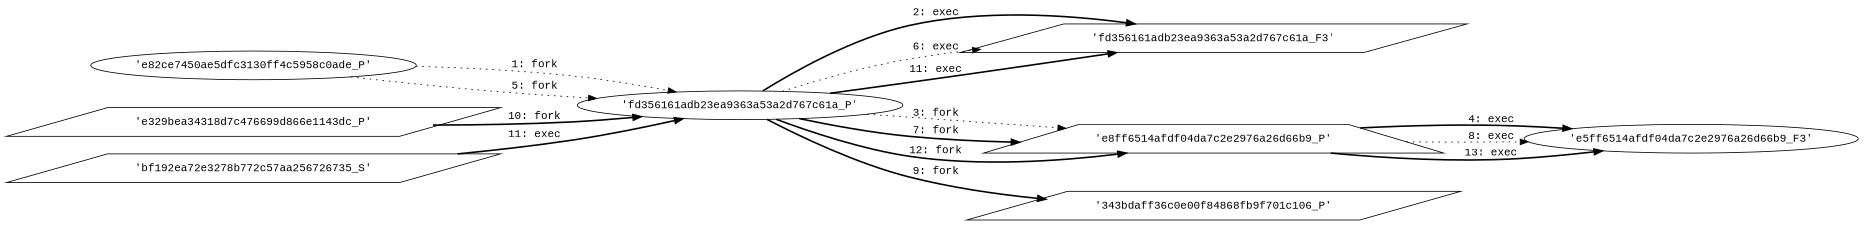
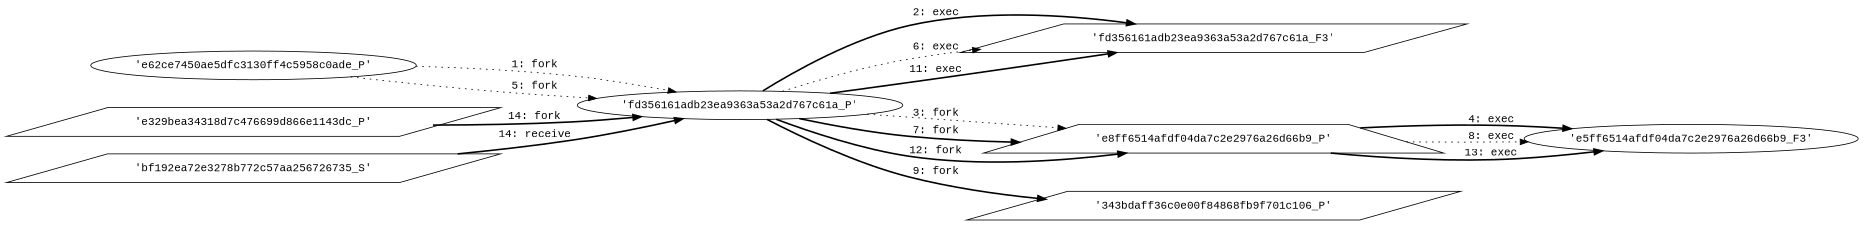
(254, 65) -> (254, 65)
(535, 116) -> (535, 116)
(535, 134) -> (535, 134)
